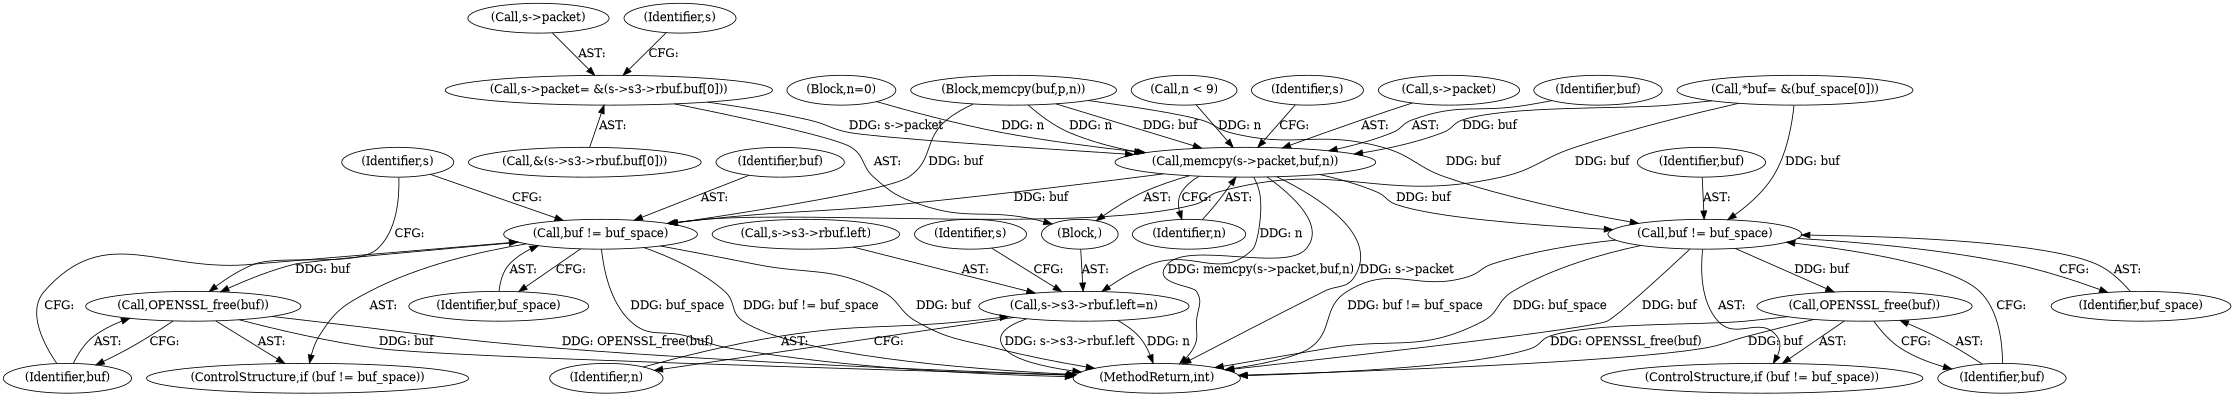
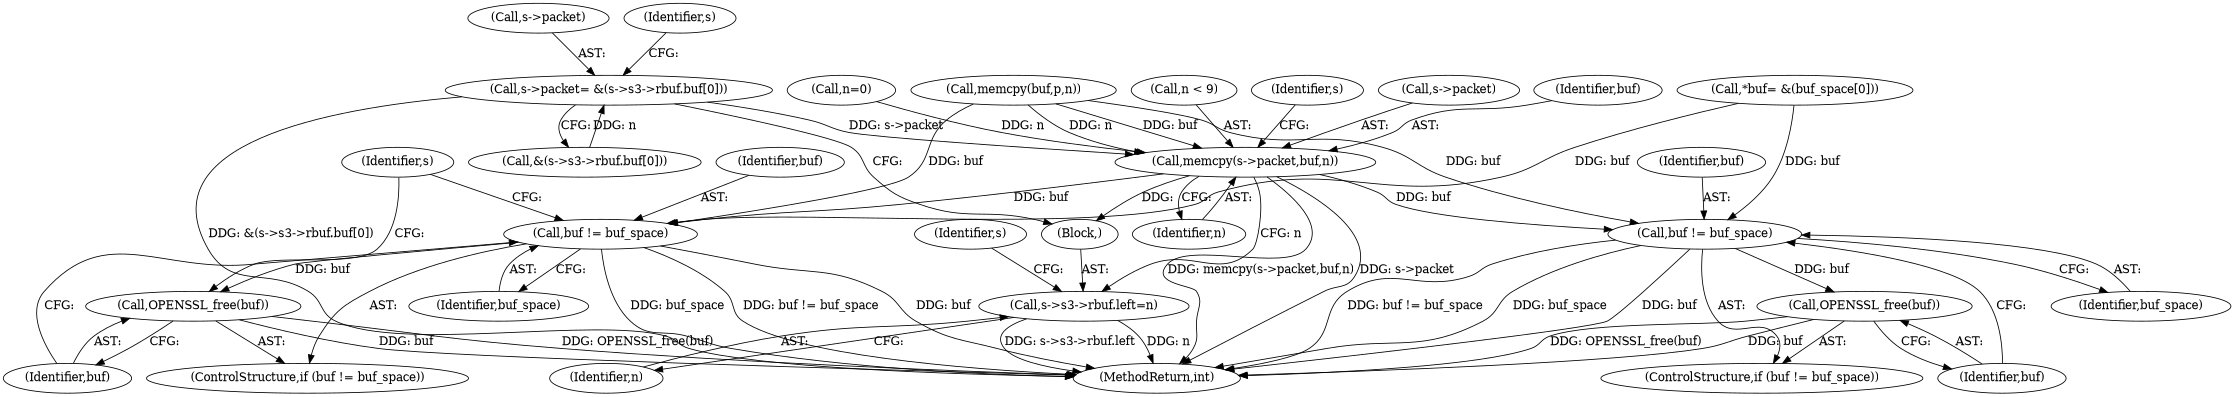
(841, 90) -> (841, 90)
(1014, 90) -> (1014, 90)
(1534, 110) -> none
none -> (561, 120)
(615, 126) -> (615, 126)
(1240, 126) -> (1240, 126)
(889, 162) -> (889, 162)
(1159, 198) -> (1159, 198)
(806, 234) -> none
(1281, 234) -> (1281, 234)
none -> (482, 333)
